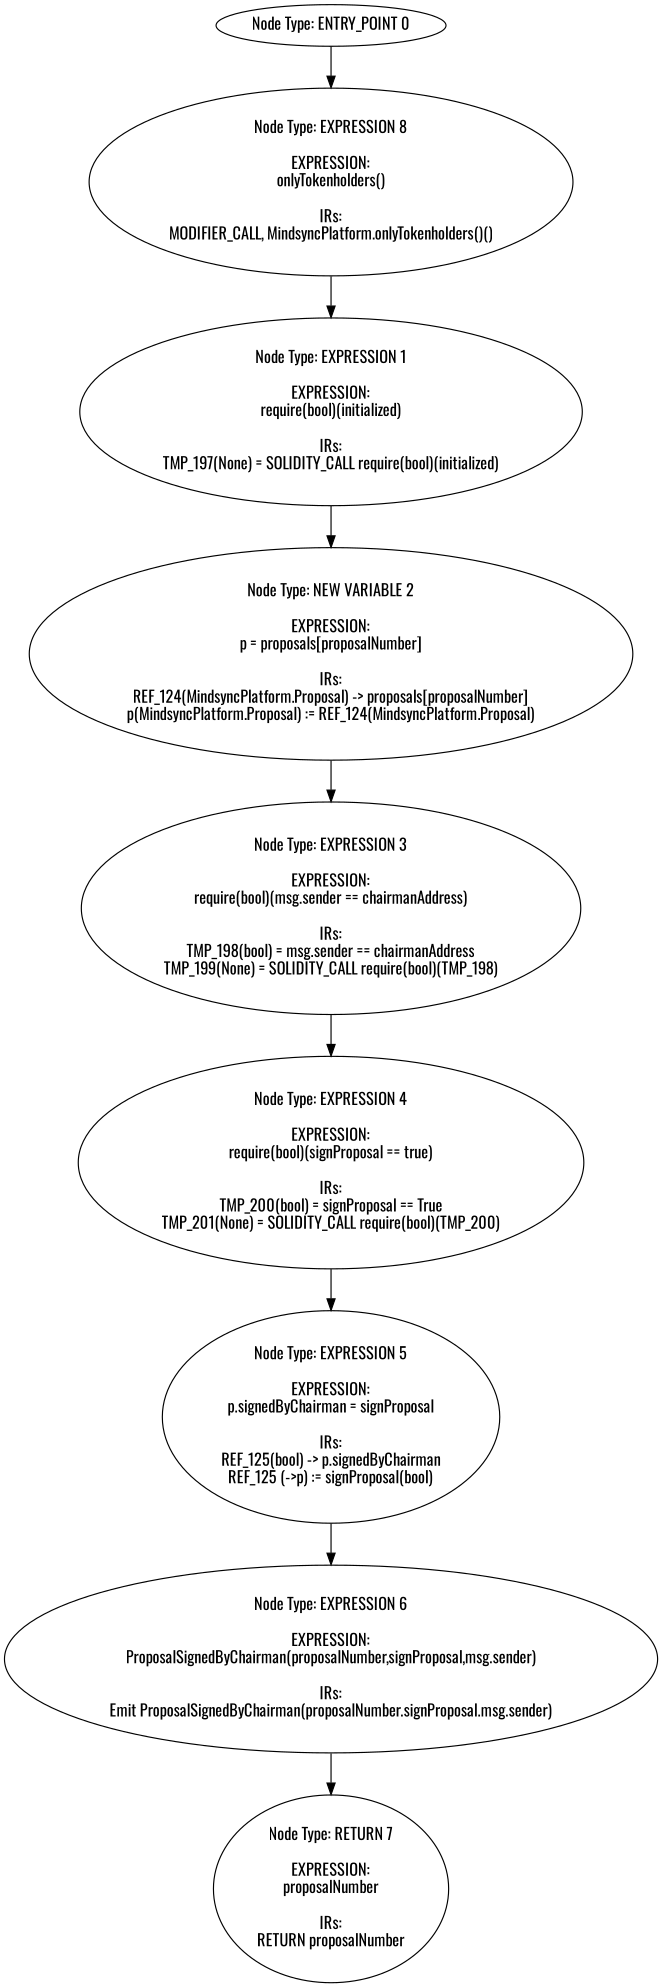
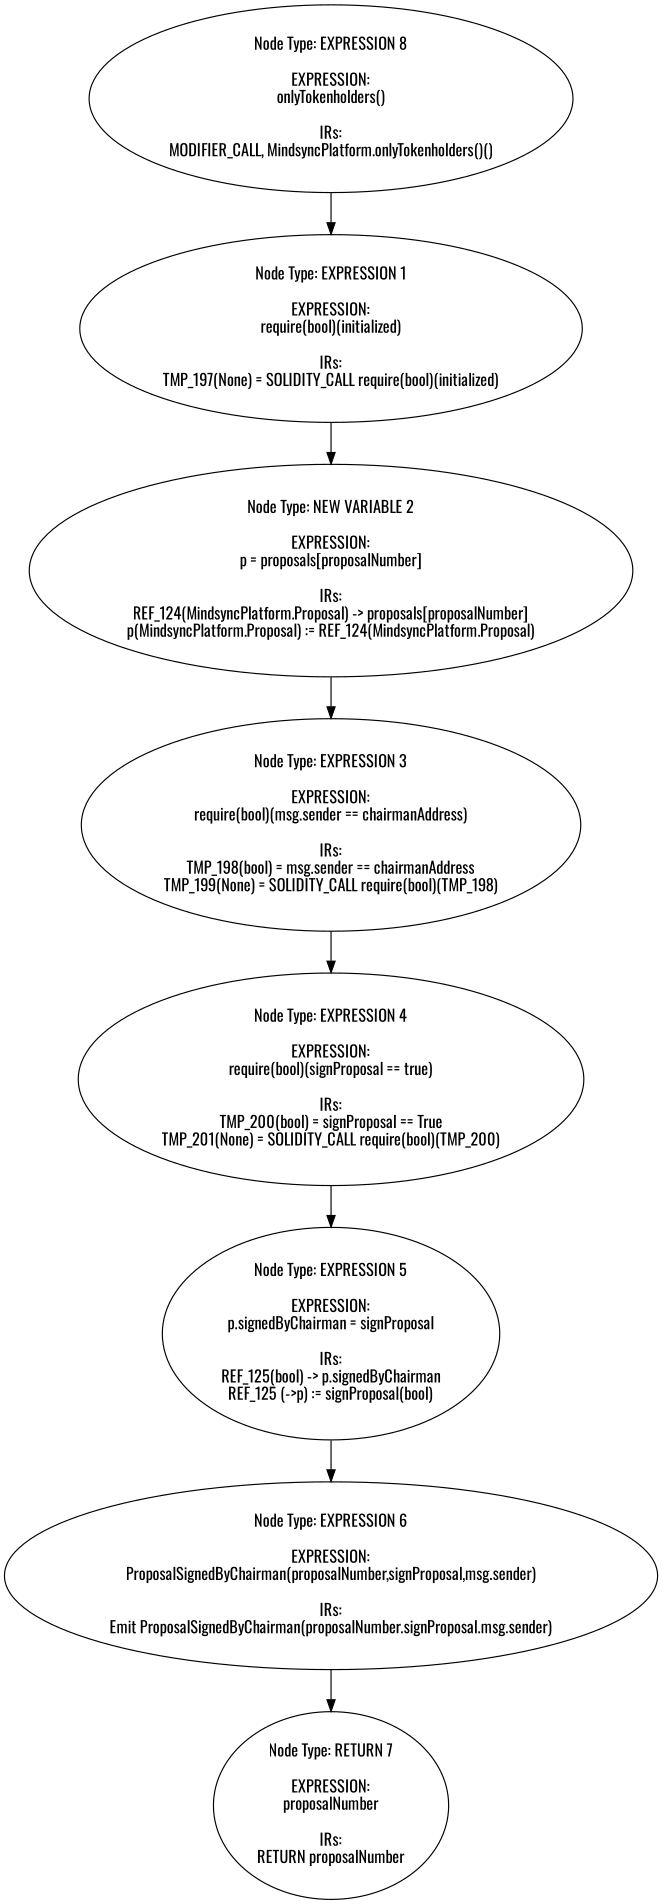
(331, 25) -> none
